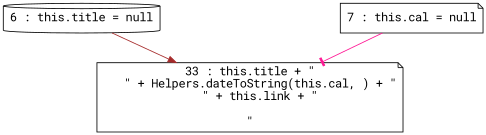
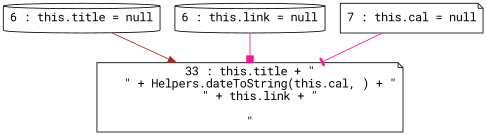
none -> (250, 18)
